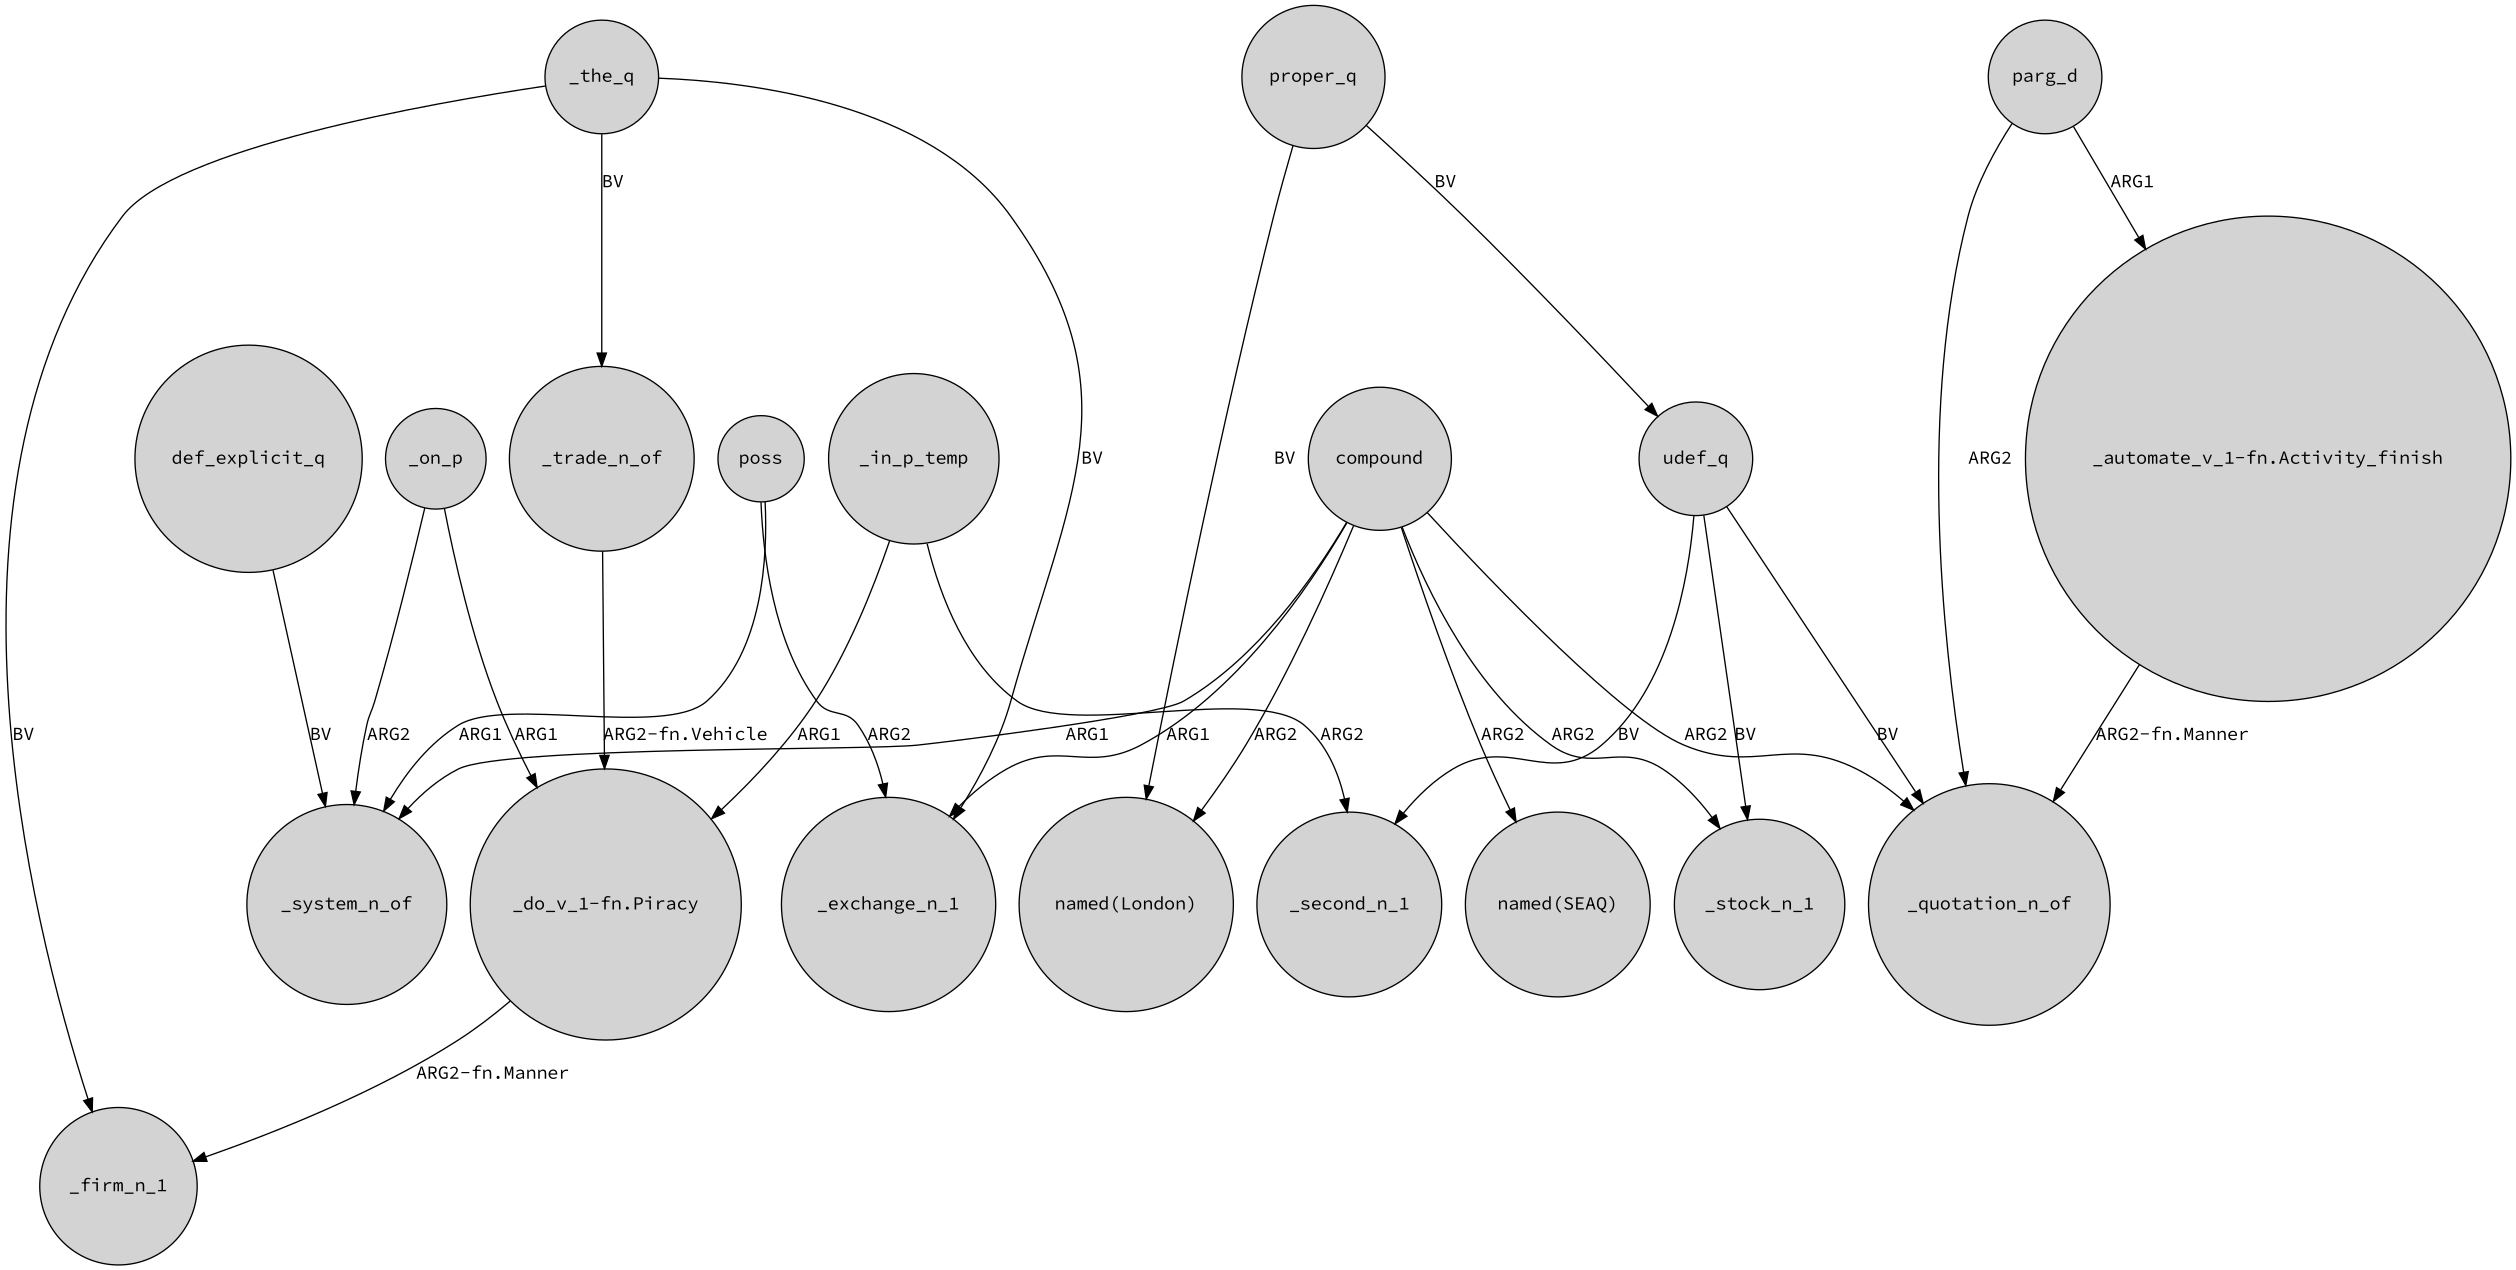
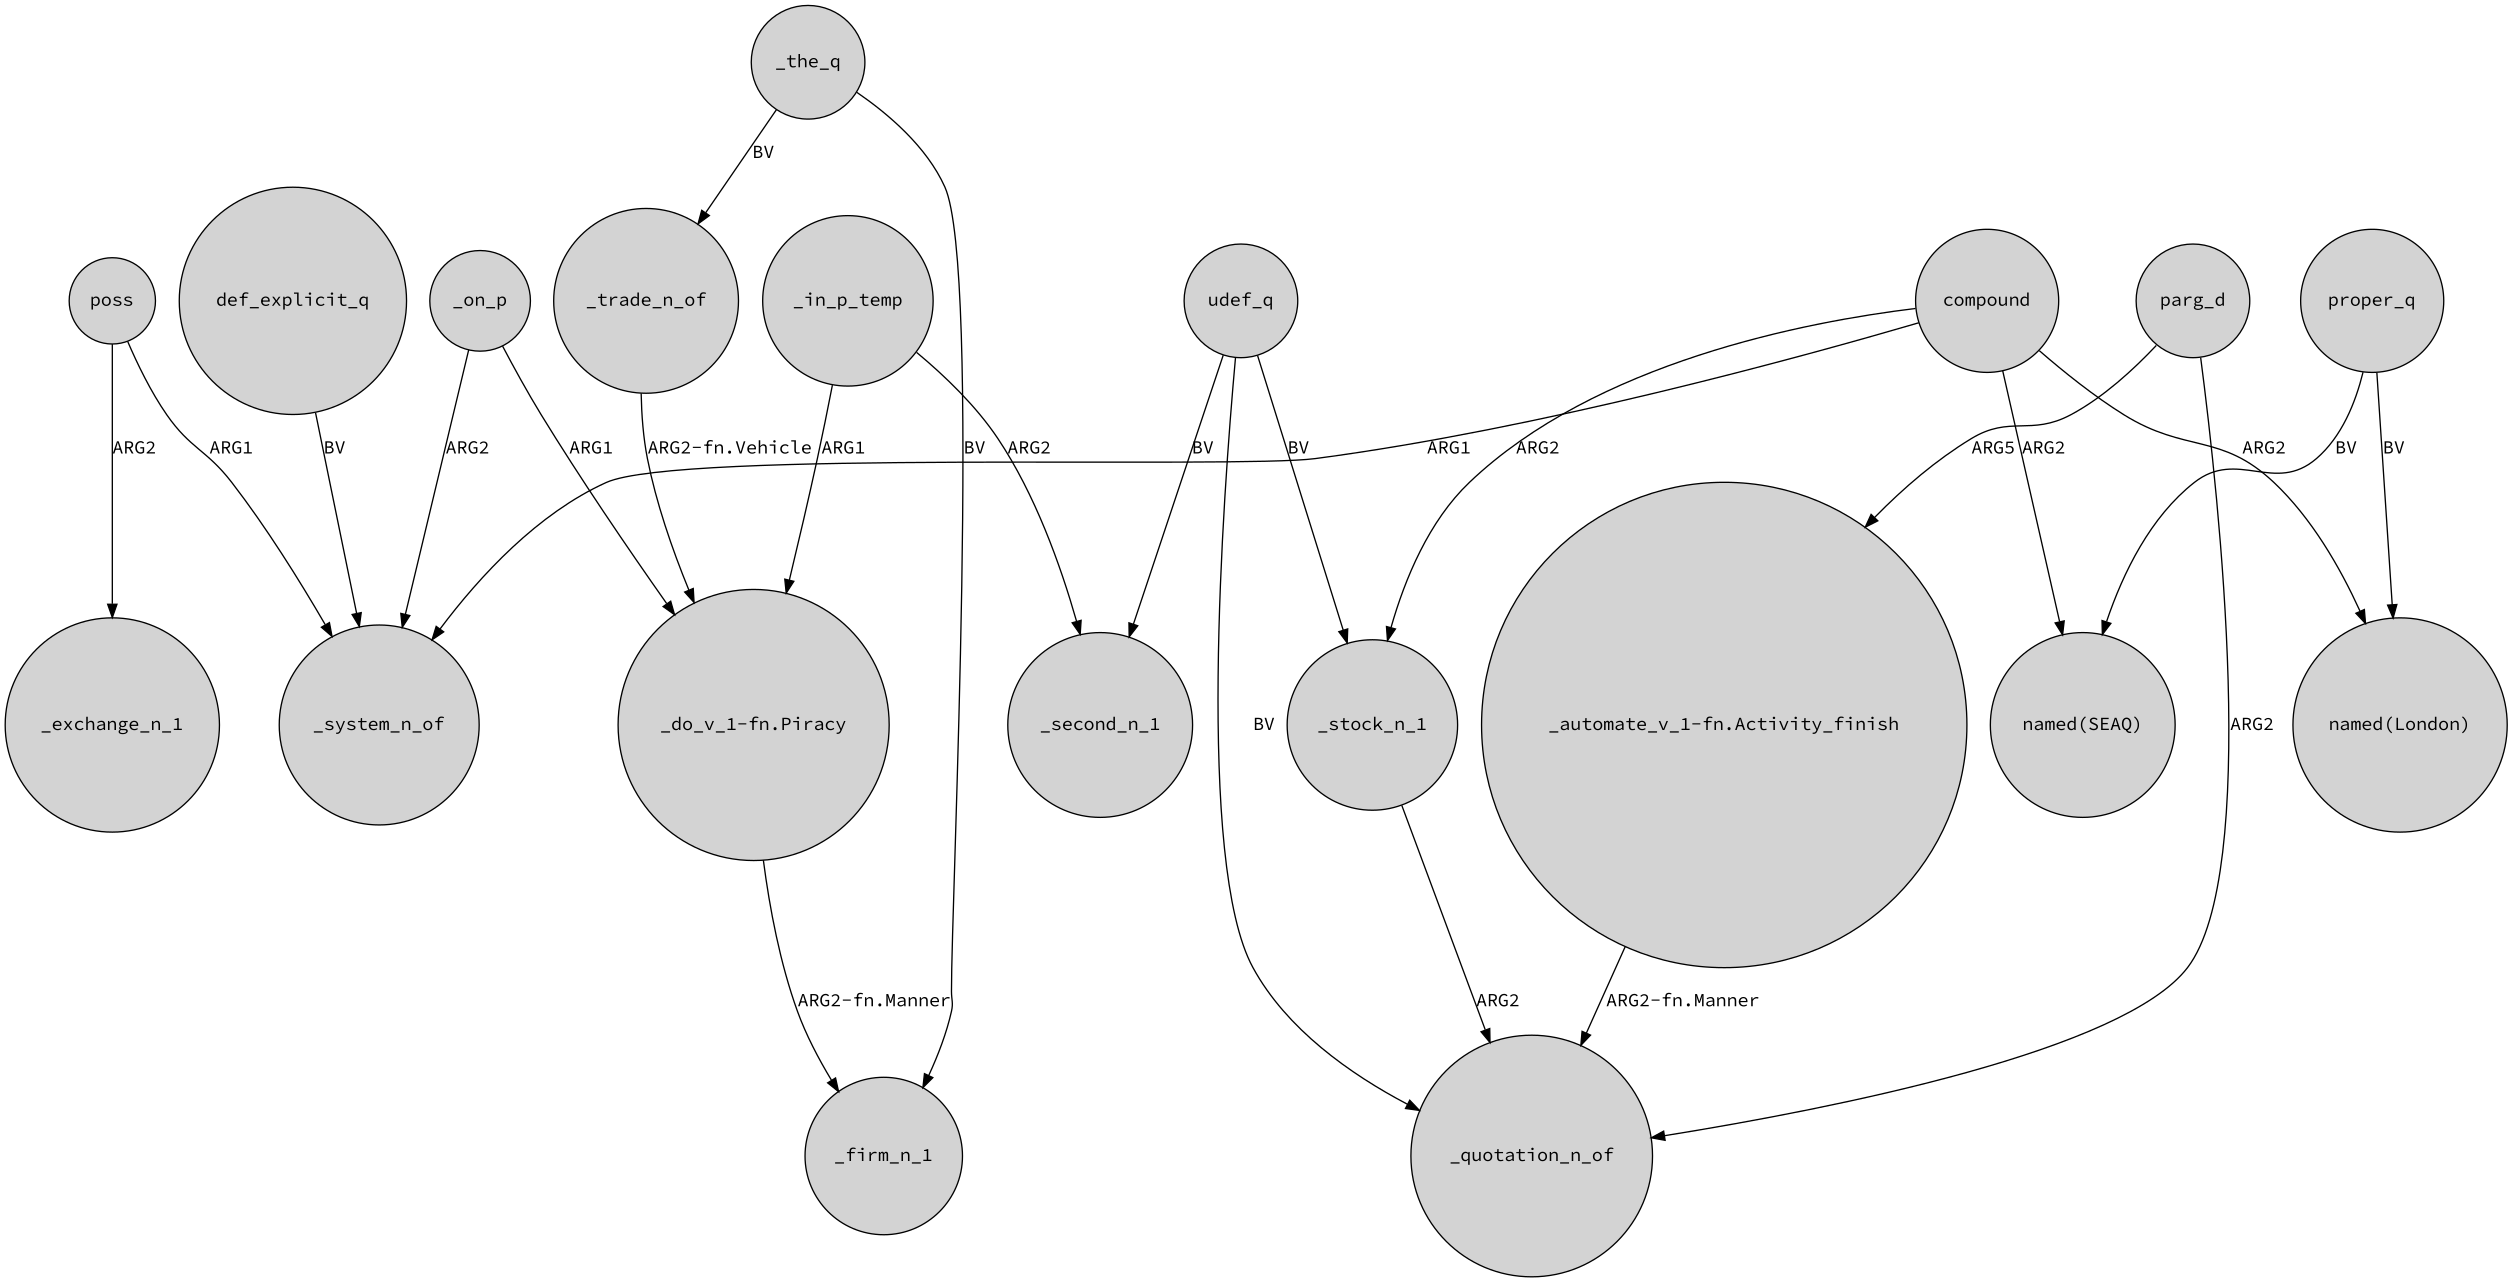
(2133, 182) -> (1994, 449)
(1510, 263) -> (2222, 470)
(1066, 321) -> none
(1625, 706) -> (1443, 918)
(1176, 724) -> none
